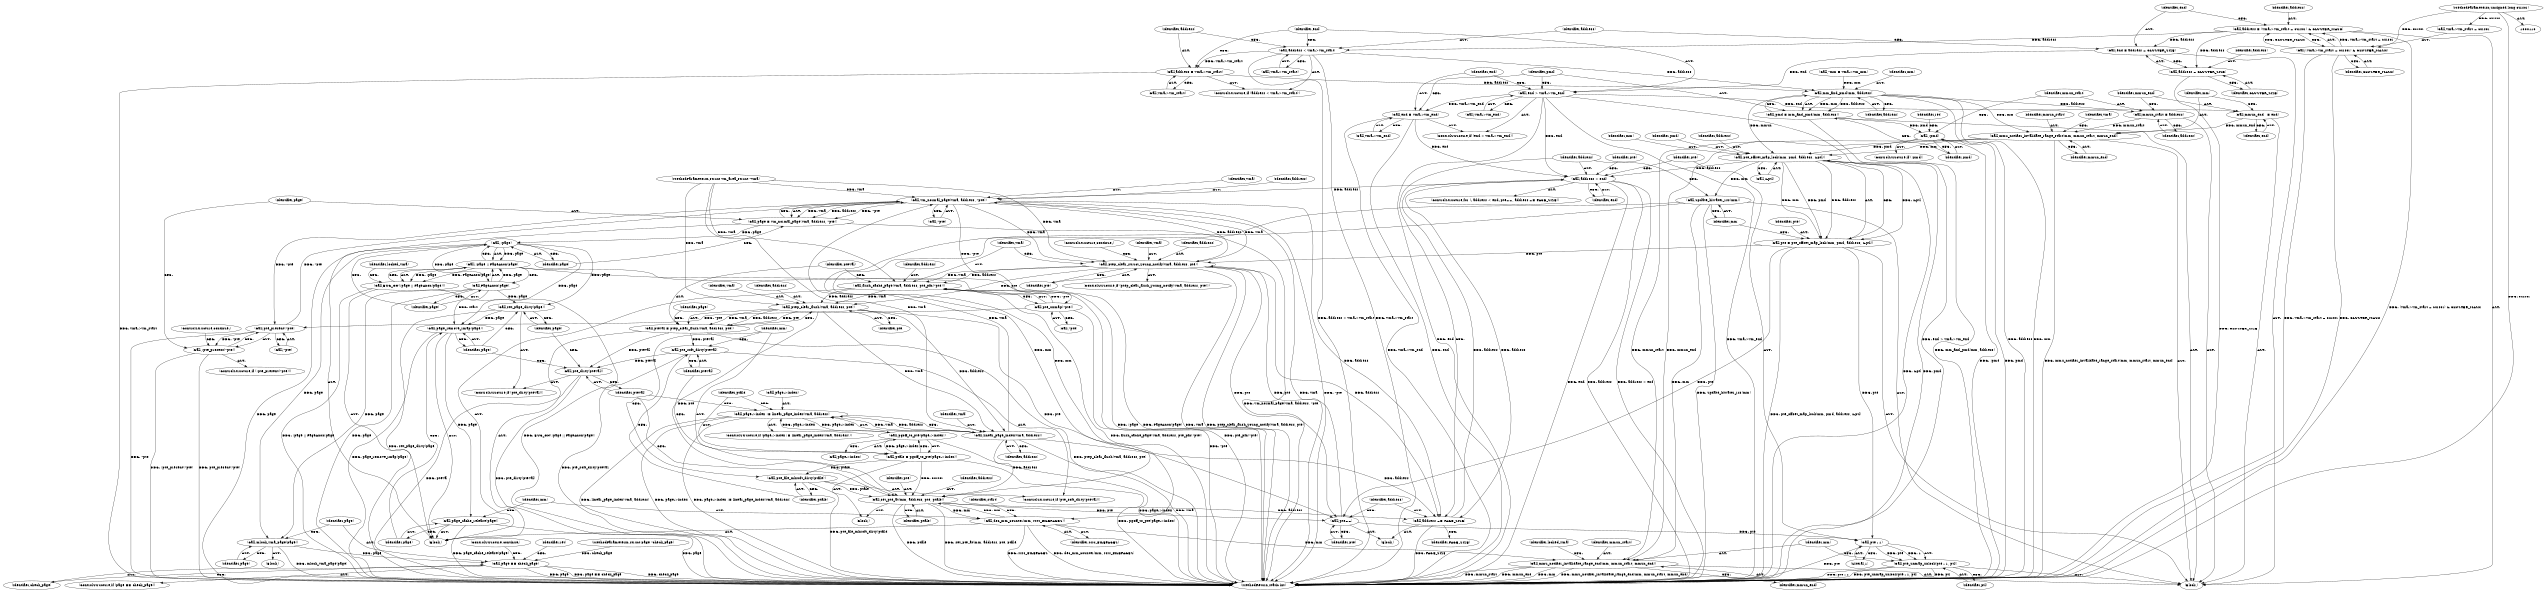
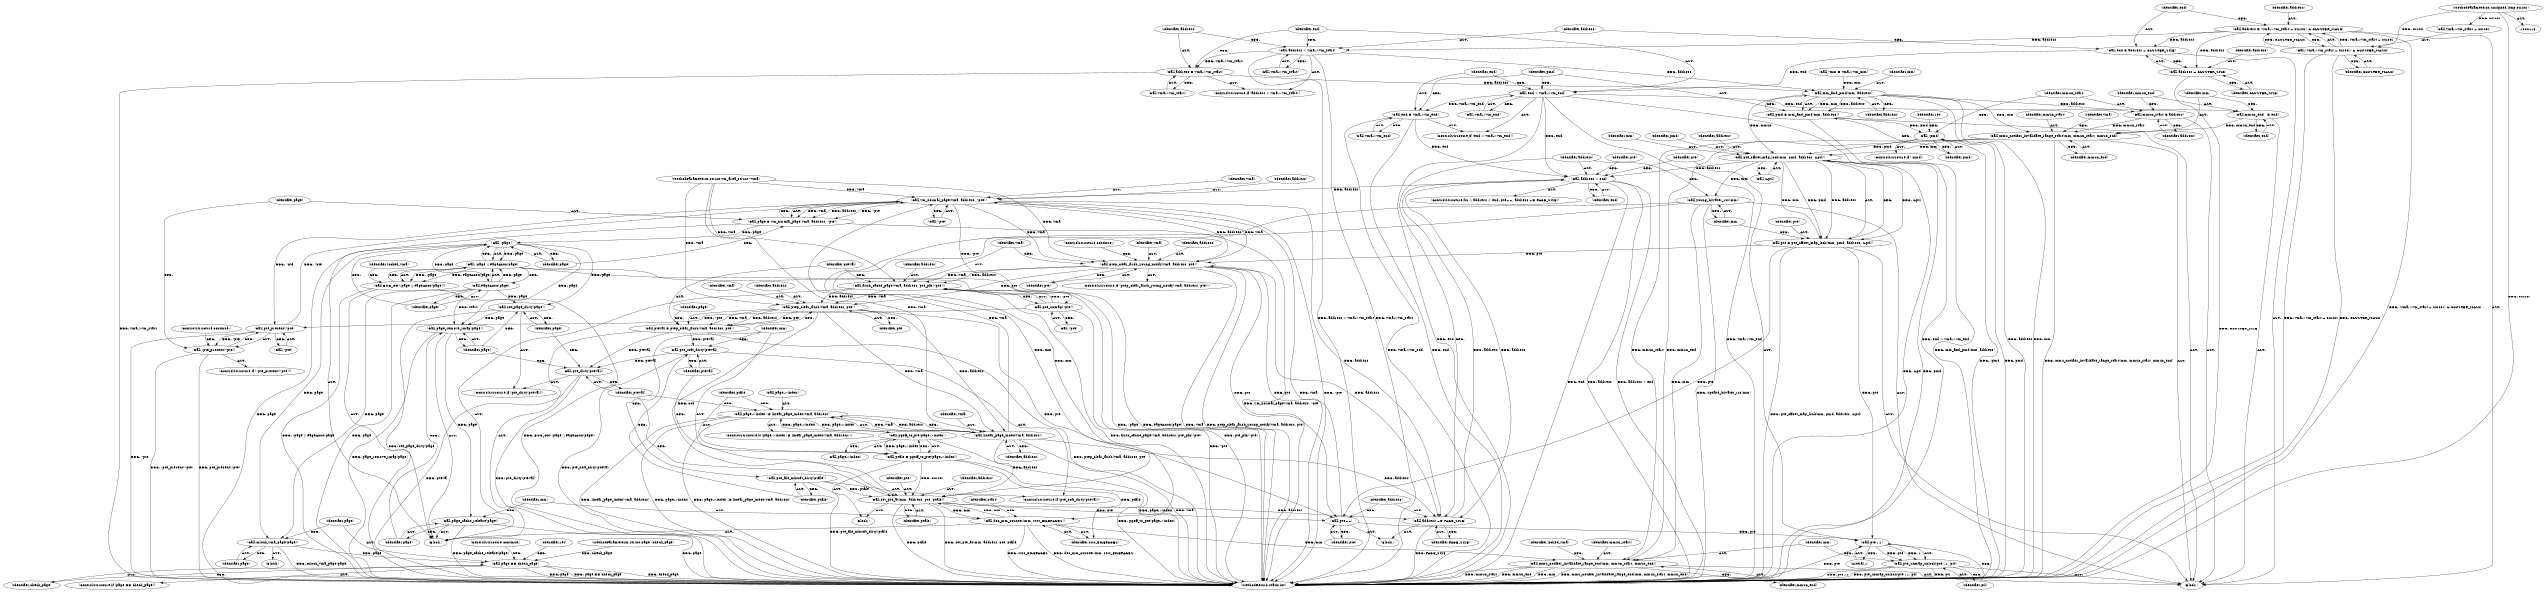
(1713, 200) -> (1713, 200)
(1149, 265) -> (1149, 265)
(847, 464) -> (1058, 490)
none -> (1437, 534)
none -> (1945, 552)
